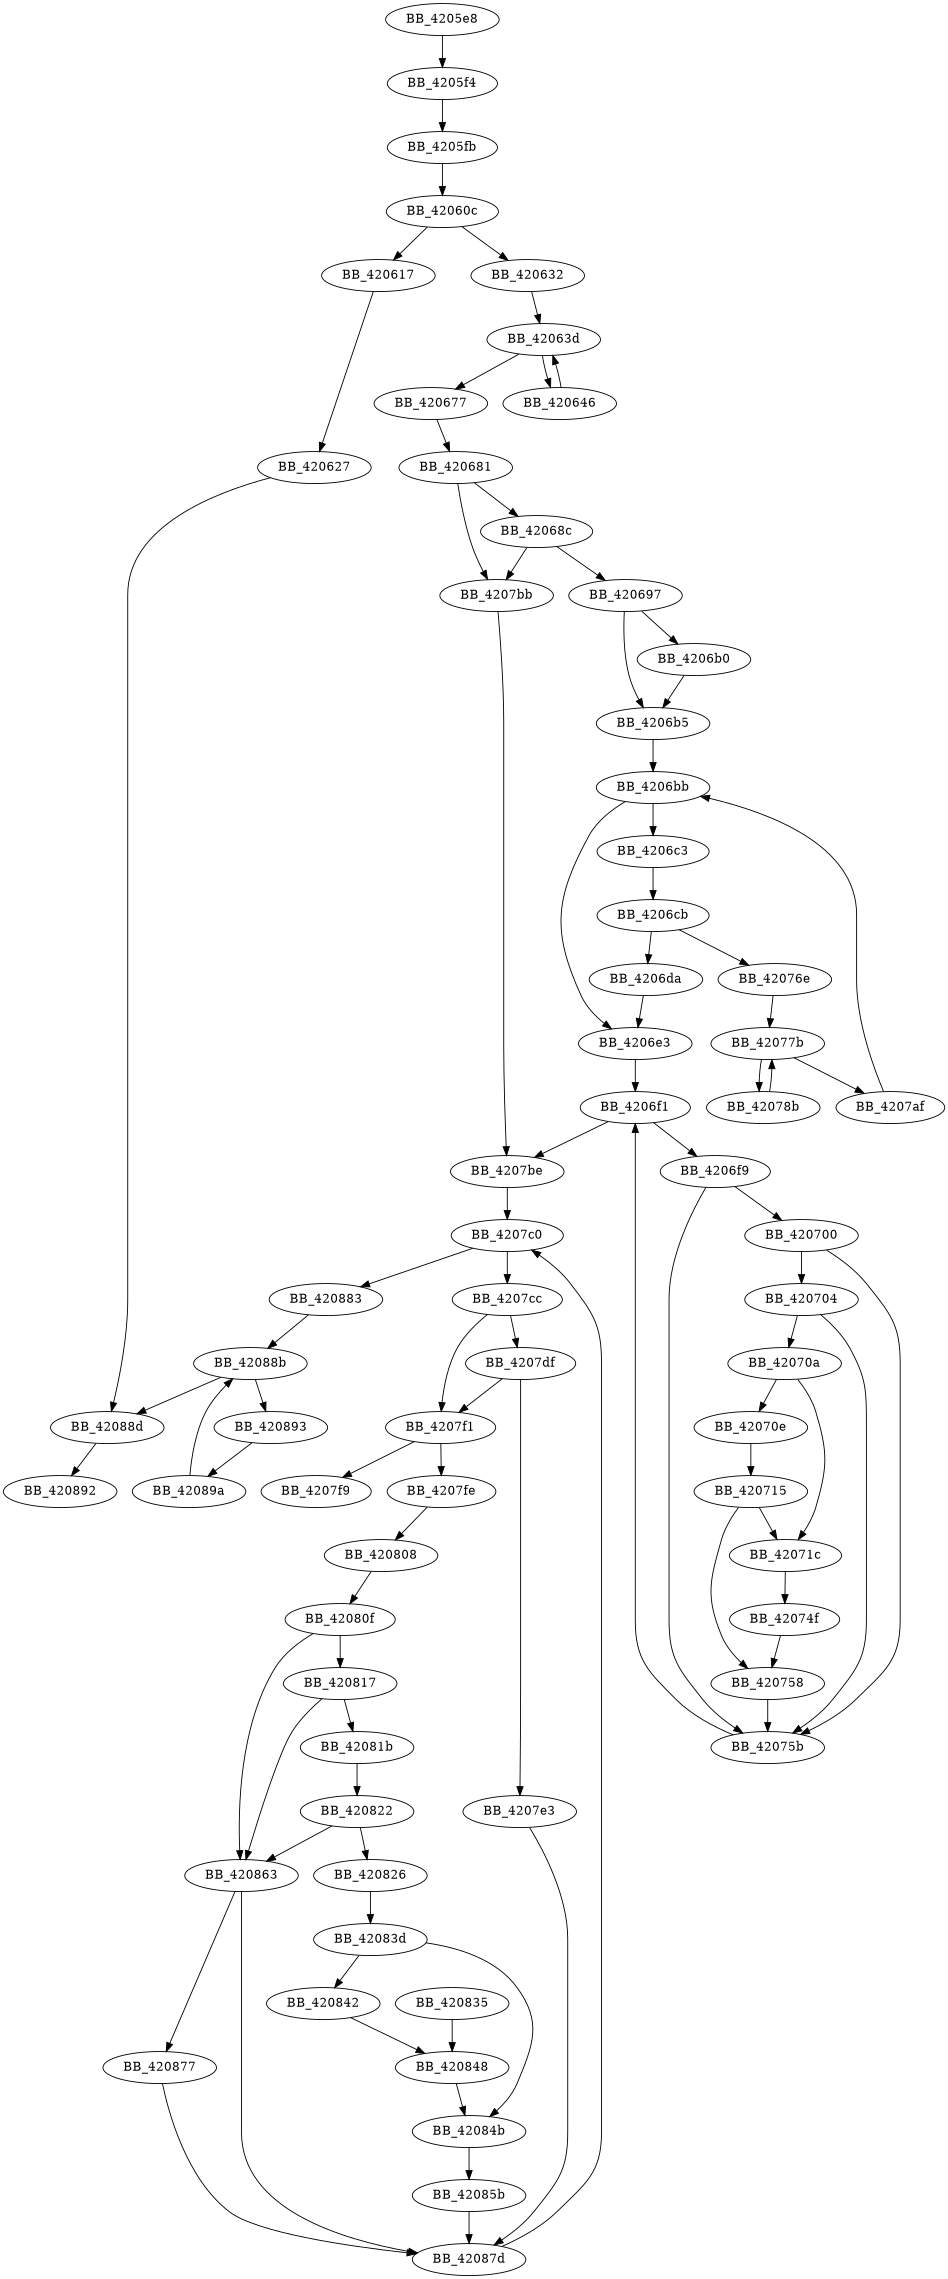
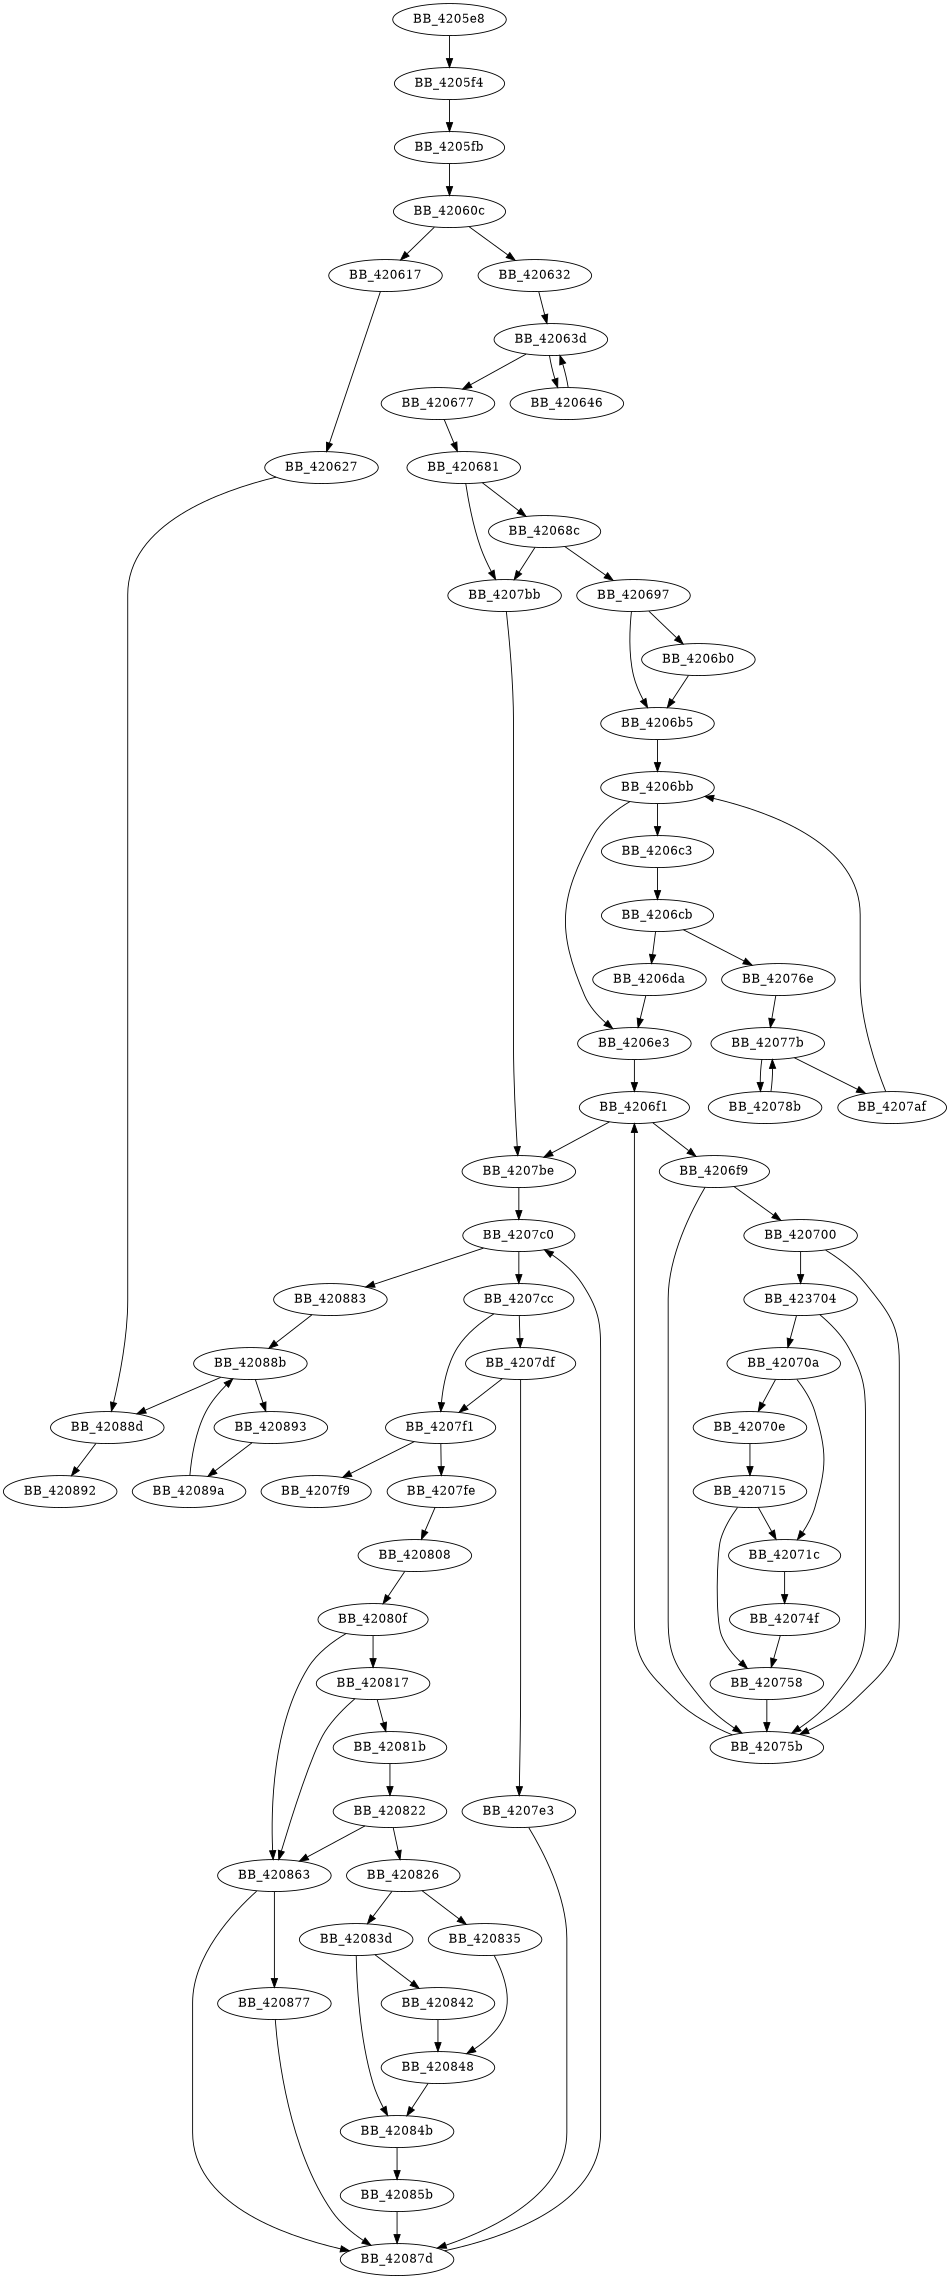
(802, 1300) -> (801, 1300)
none -> (441, 1905)
